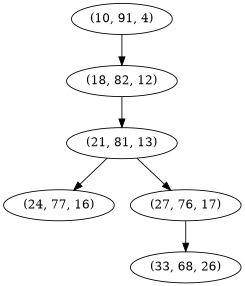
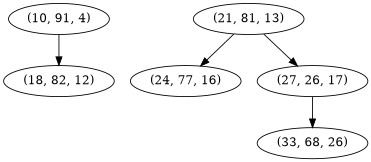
(122, 108) -> none
(186, 205) -> (313, 81)
